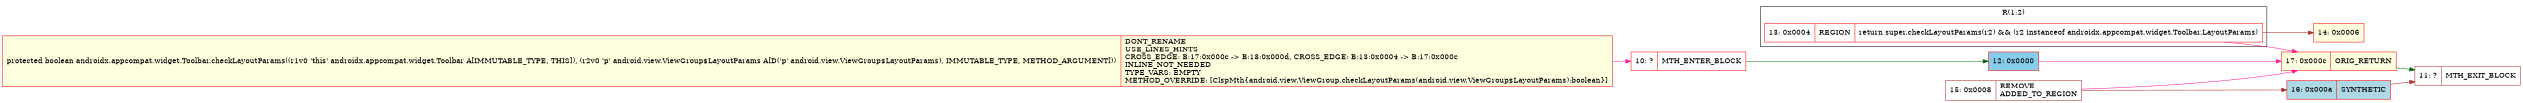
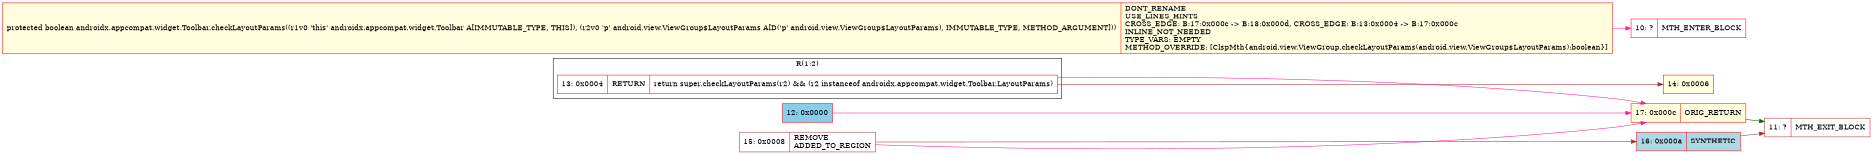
(1835, 32) -> (629, 84)
(1864, 61) -> none
